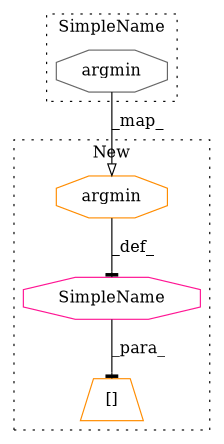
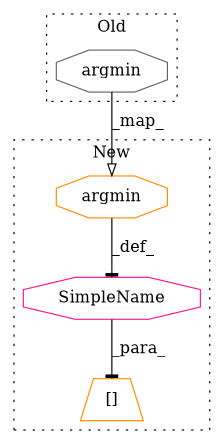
(112, 27) -> (112, 27)
